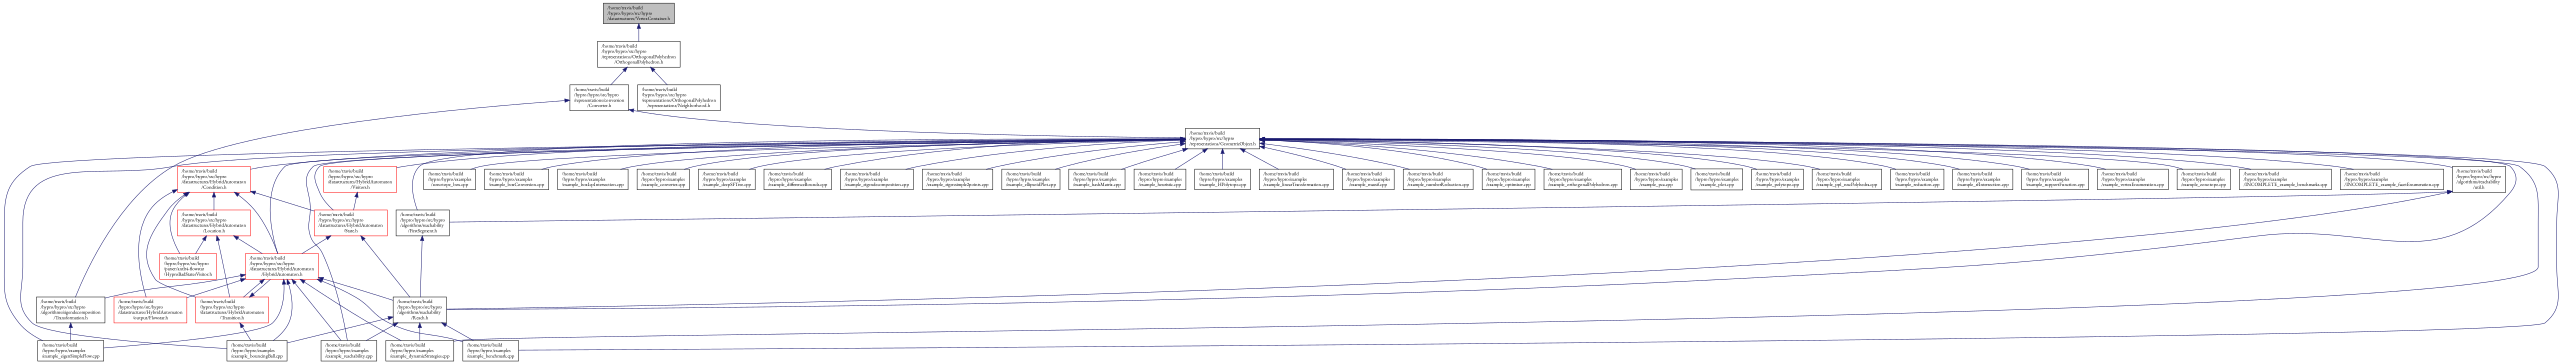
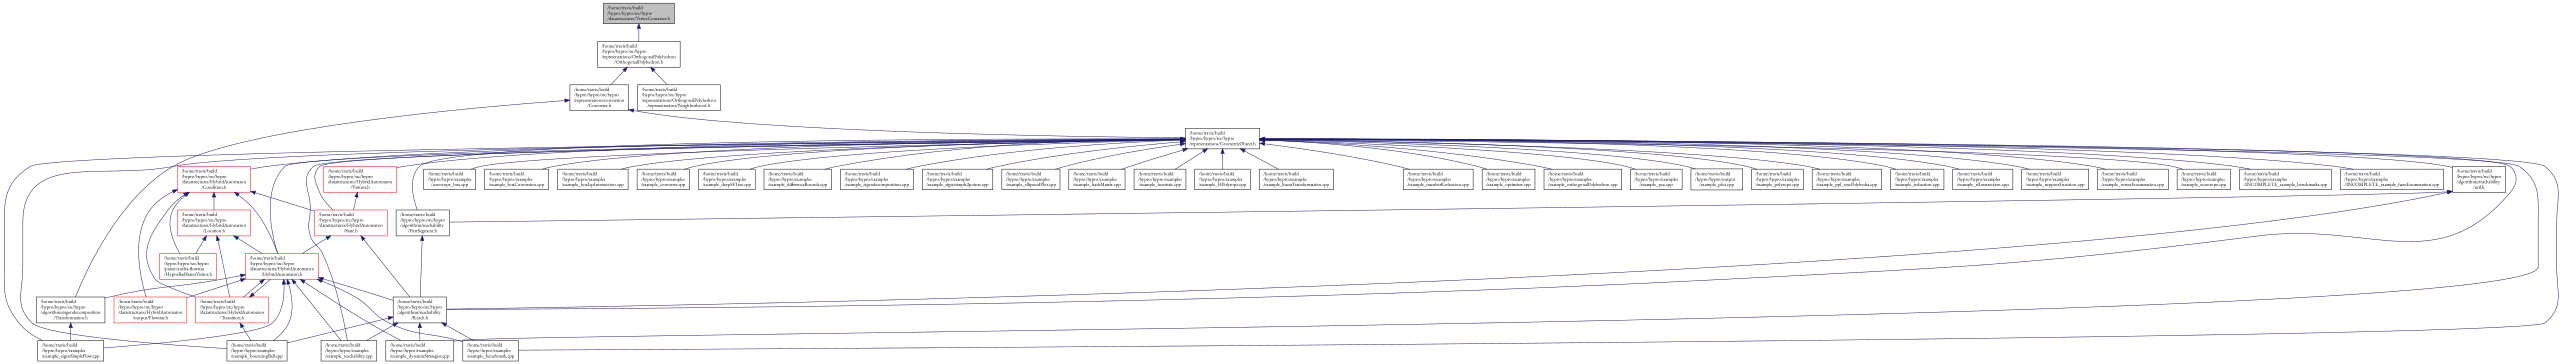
(1368, 179) -> none
(1717, 179) -> (1717, 179)
